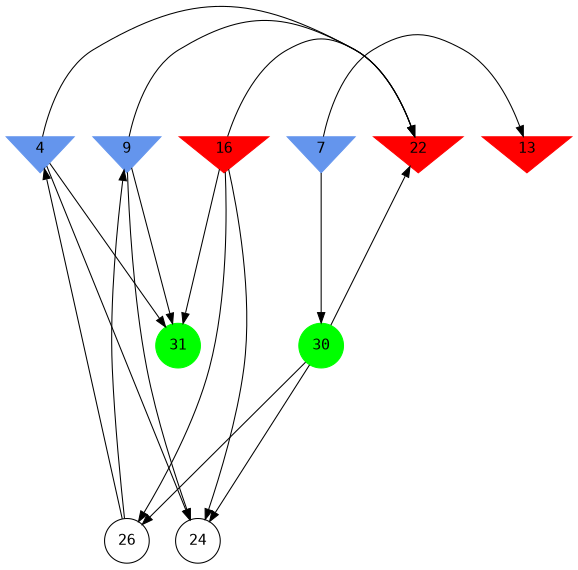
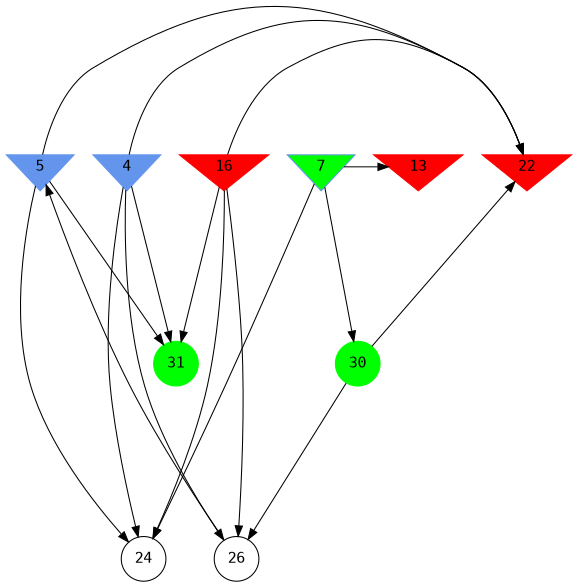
(127, 149) -> (40, 167)
(321, 149) -> (321, 167)
(84, 349) -> (140, 369)
(262, 439) -> (234, 366)
